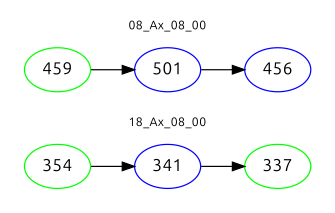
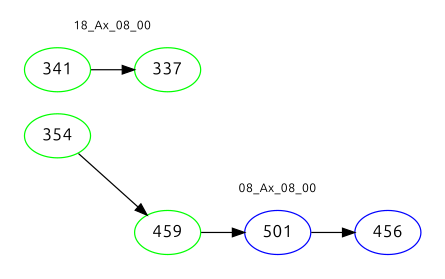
(107, 166) -> (108, 180)
(168, 166) -> (58, 70)
